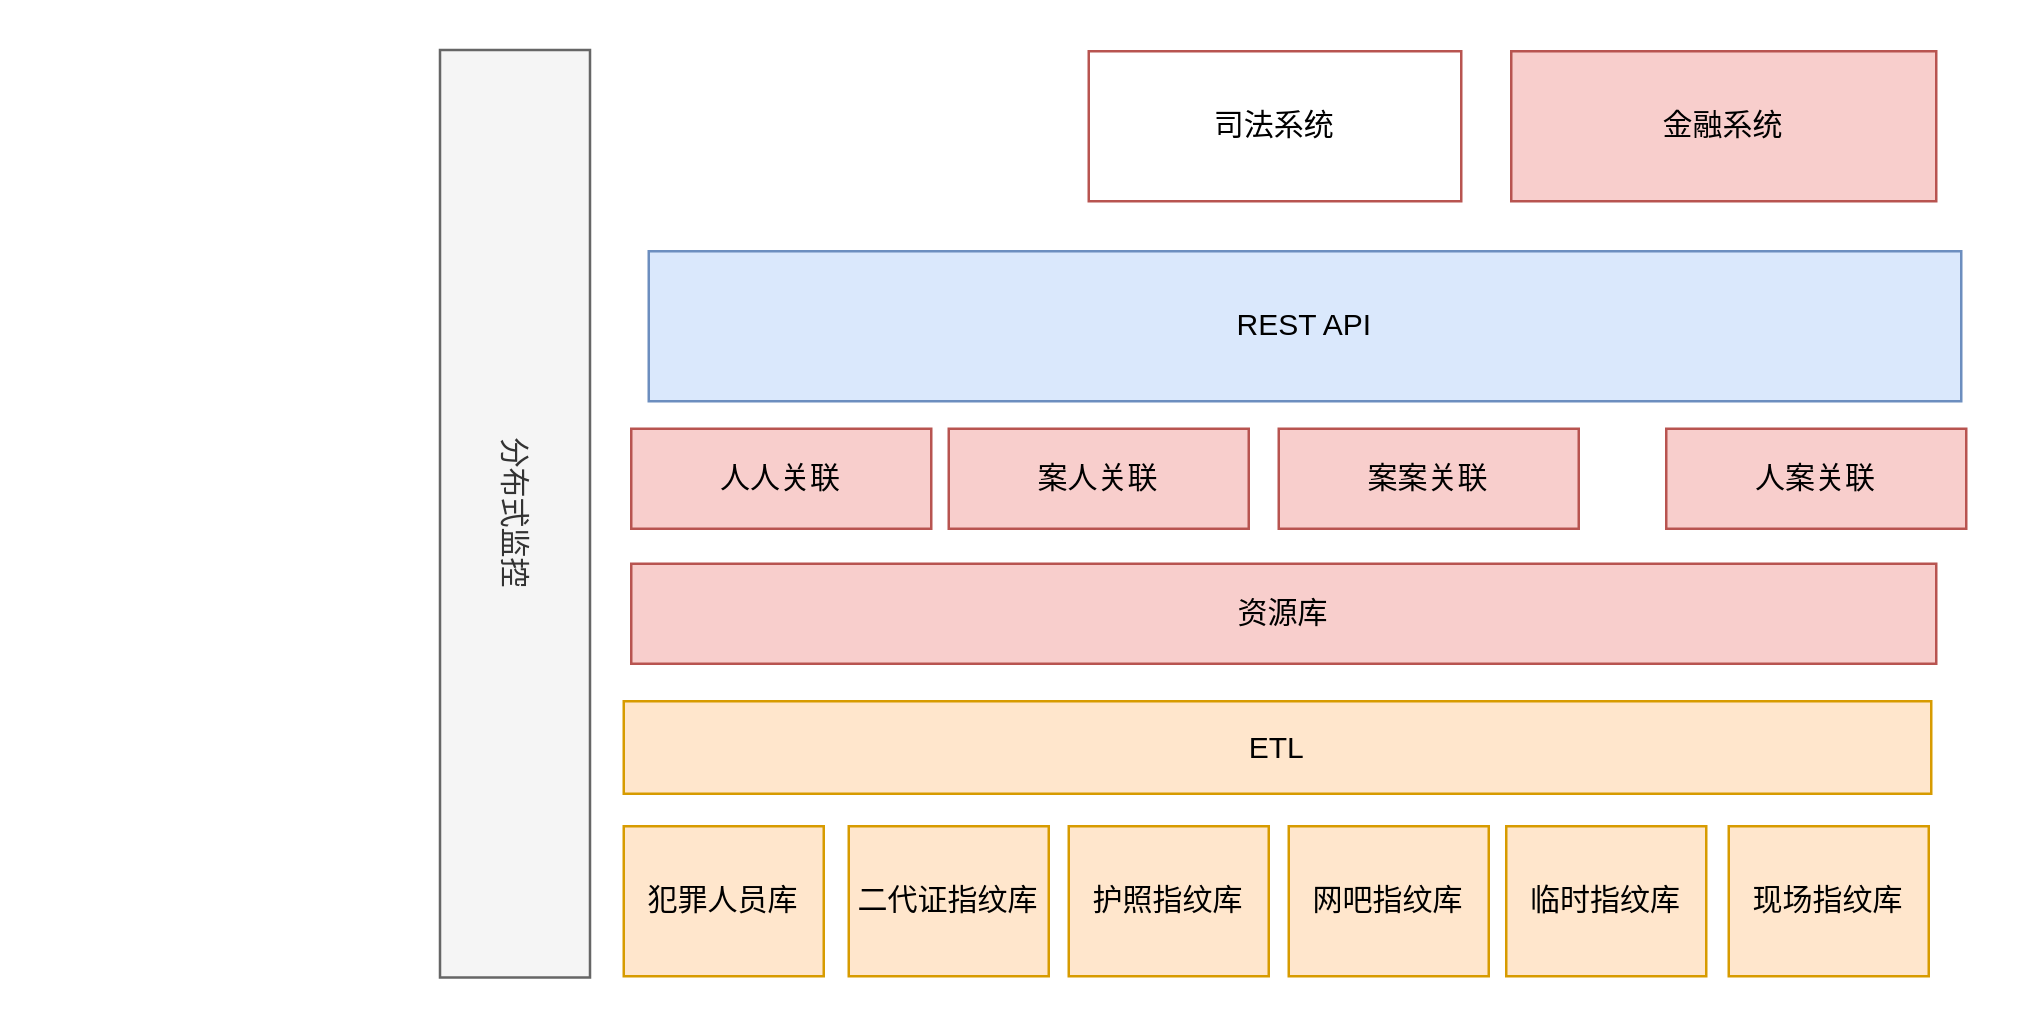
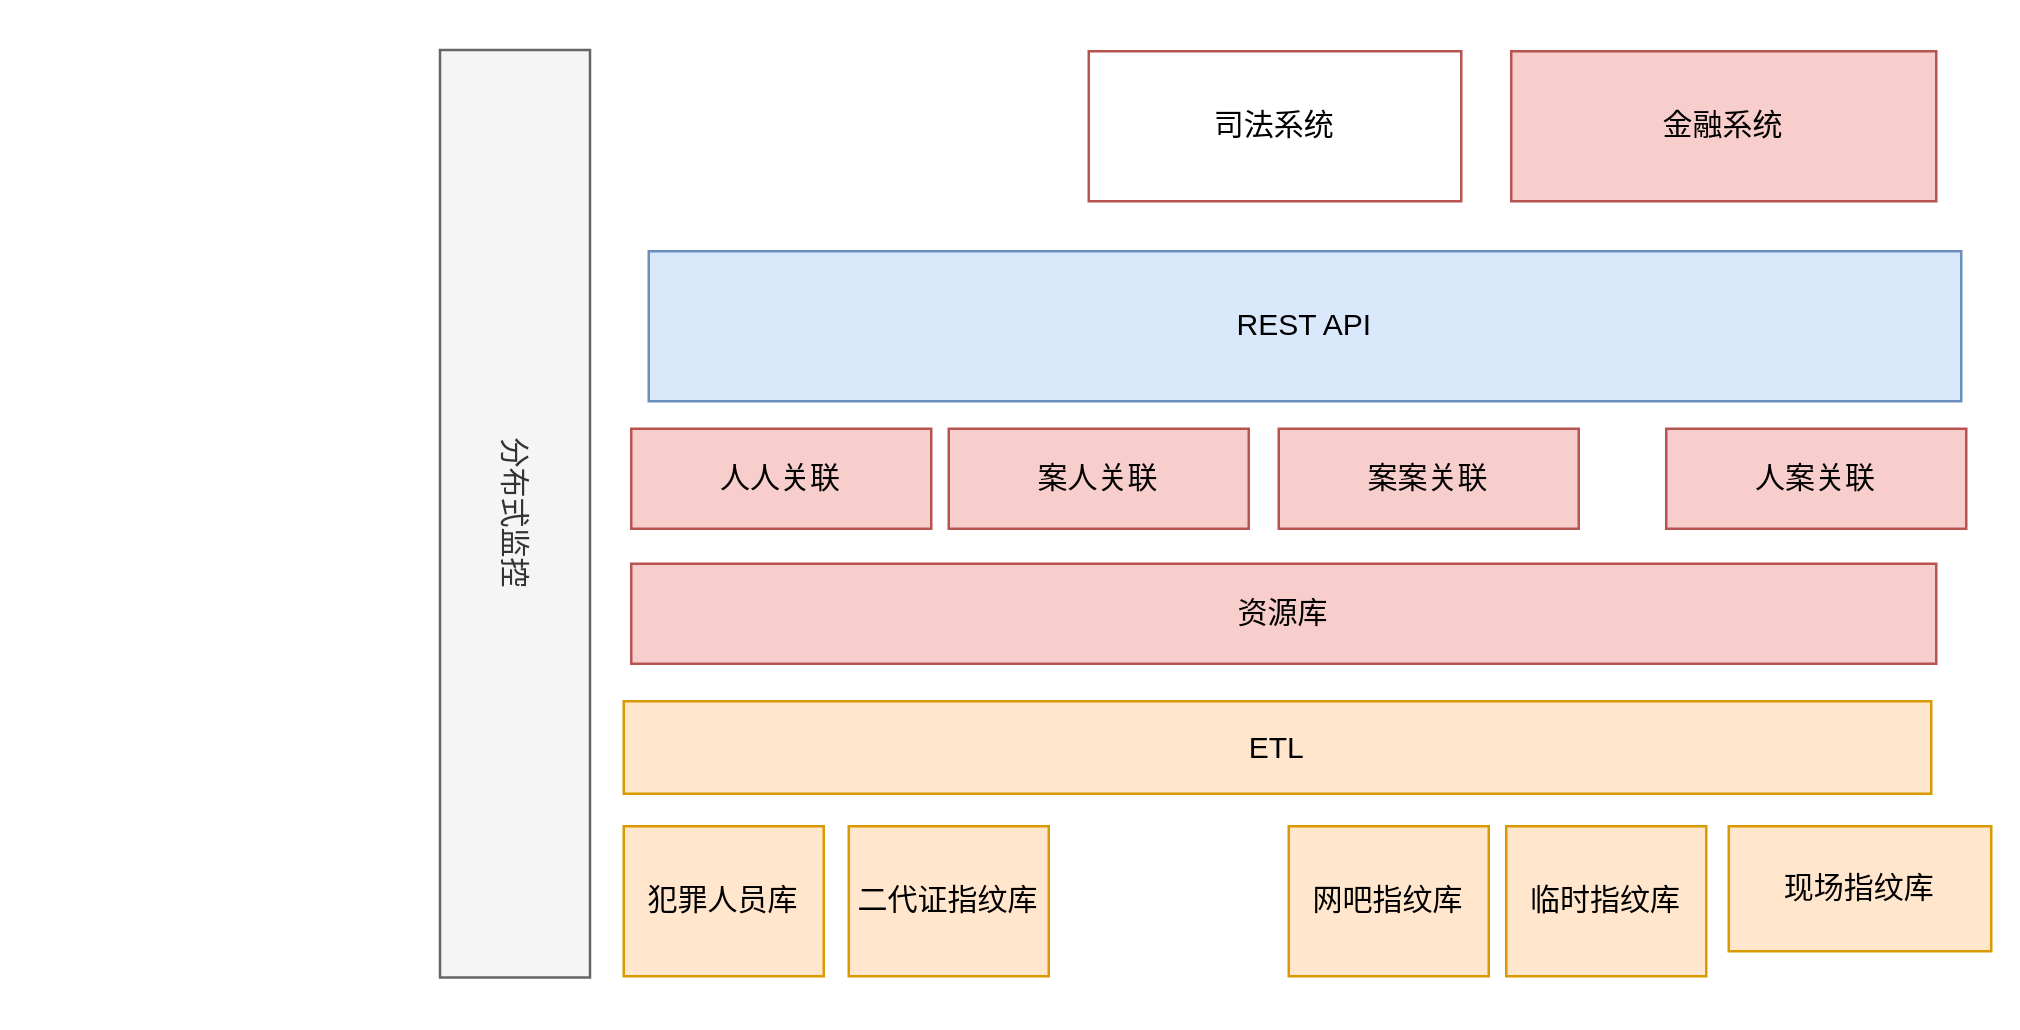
(1169, 901) -> none
(1829, 901) -> (1860, 889)
